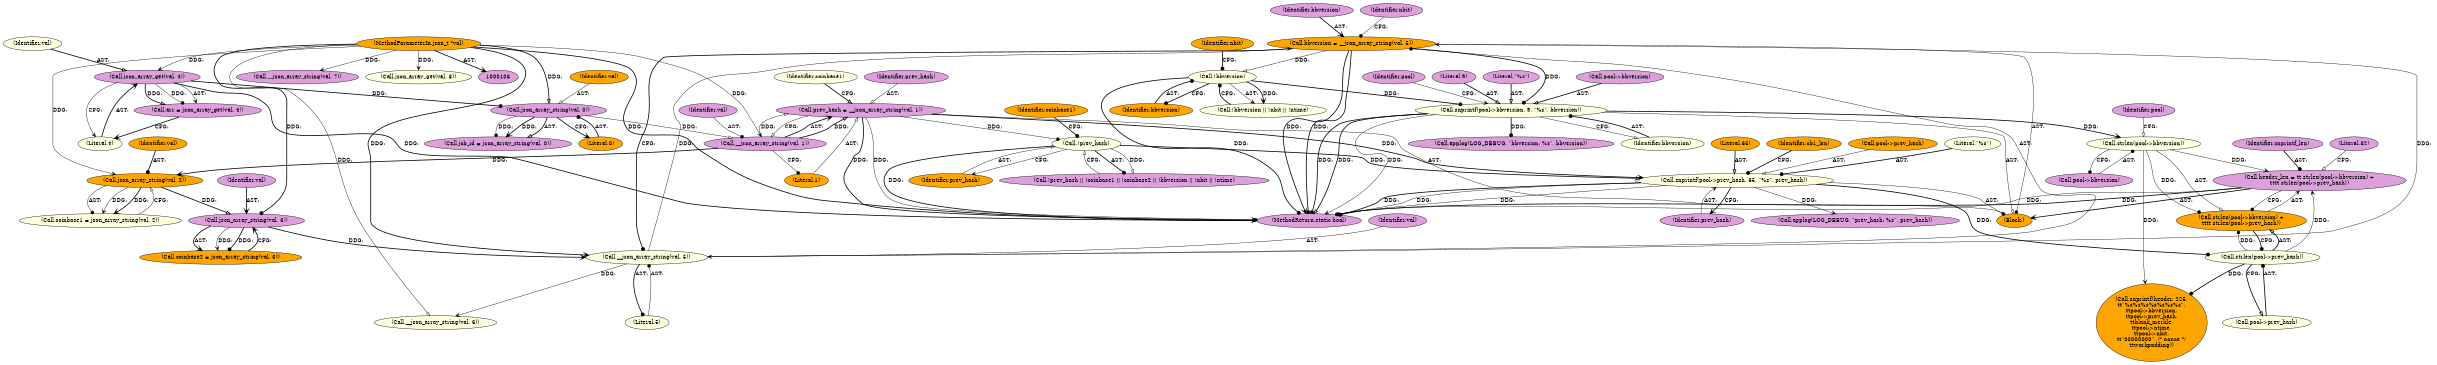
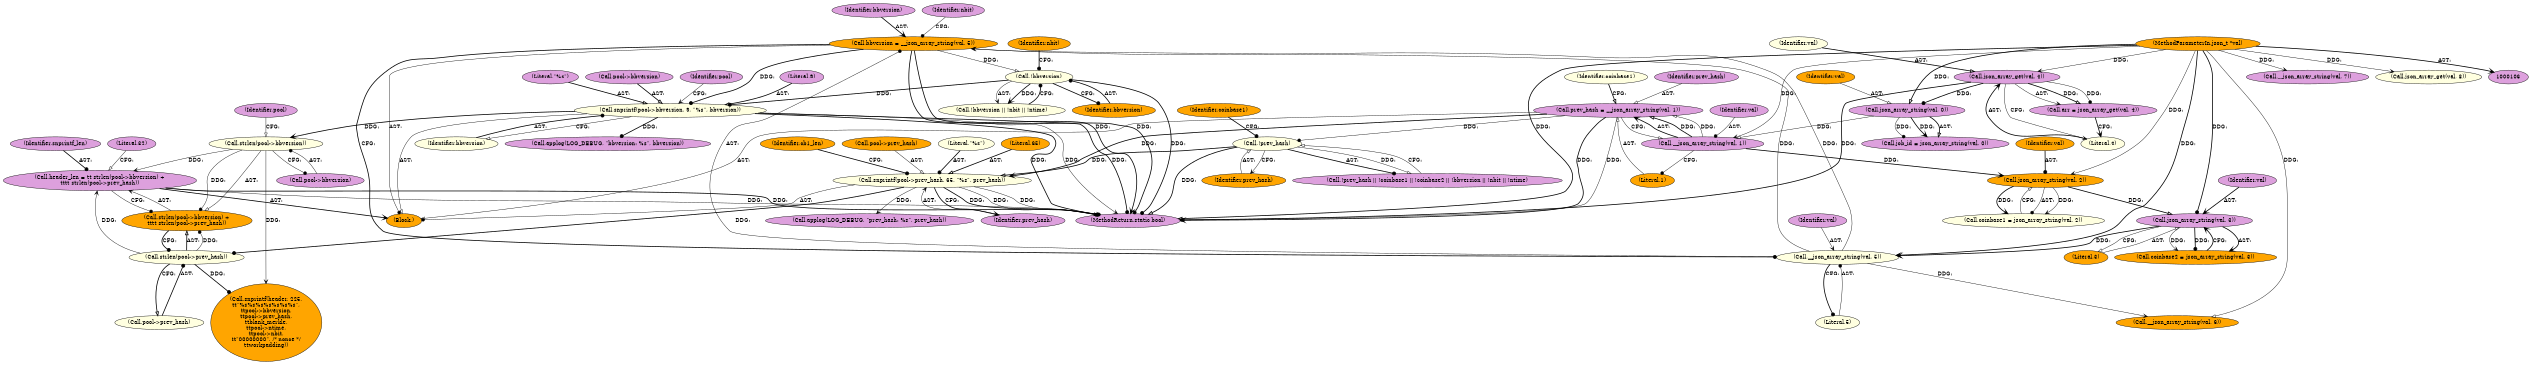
(601, 144) -> none
none -> (2086, 257)
(643, 274) -> (1834, 274)
(435, 323) -> (2177, 323)
